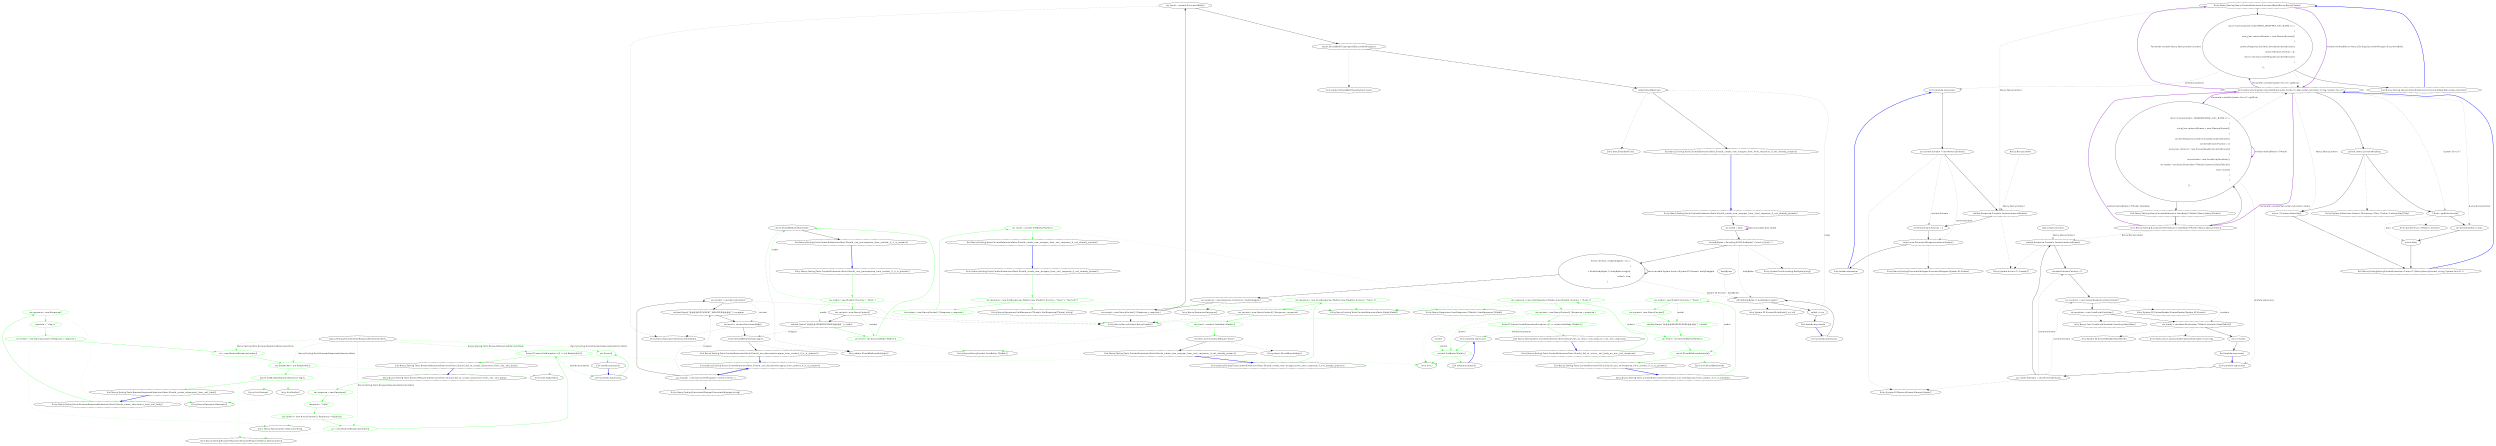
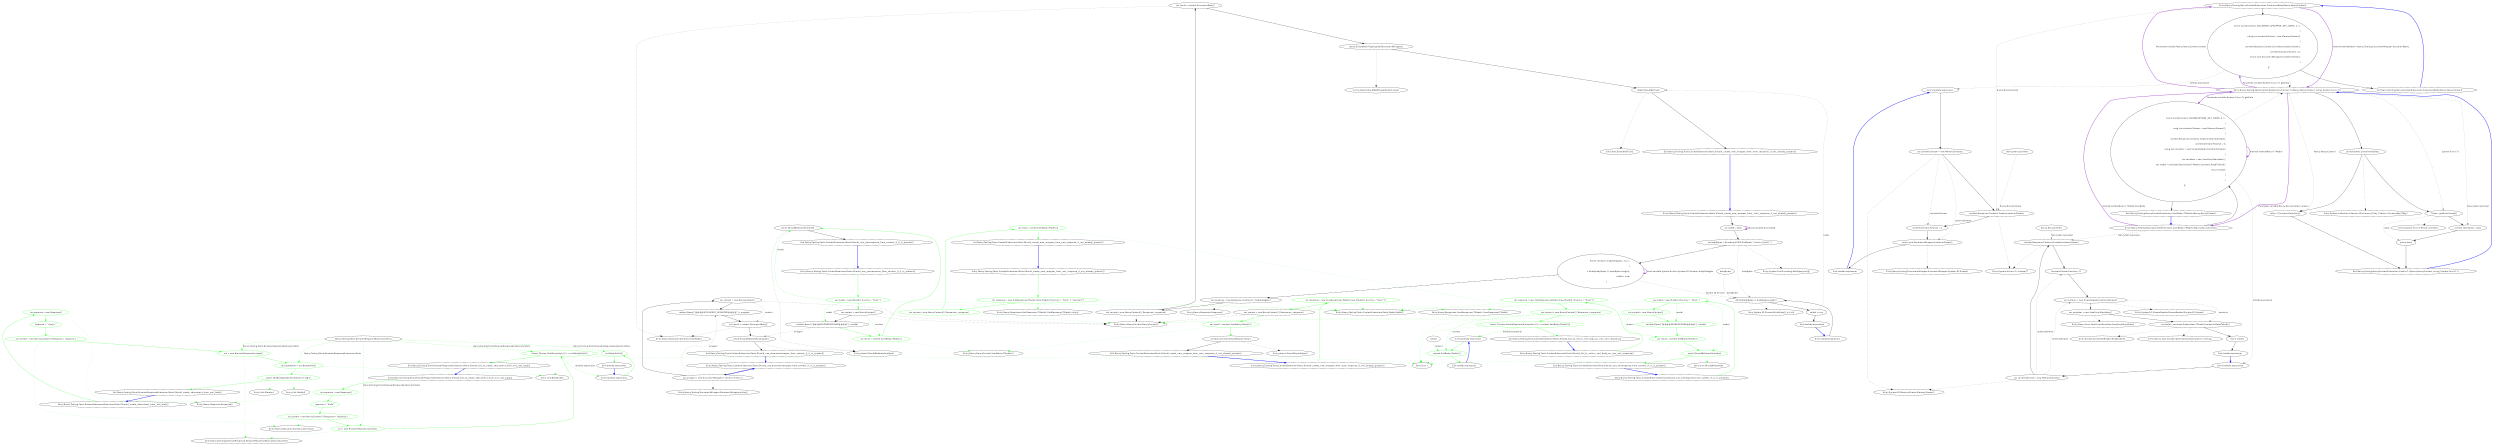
(606, 353) -> (614, 353)
